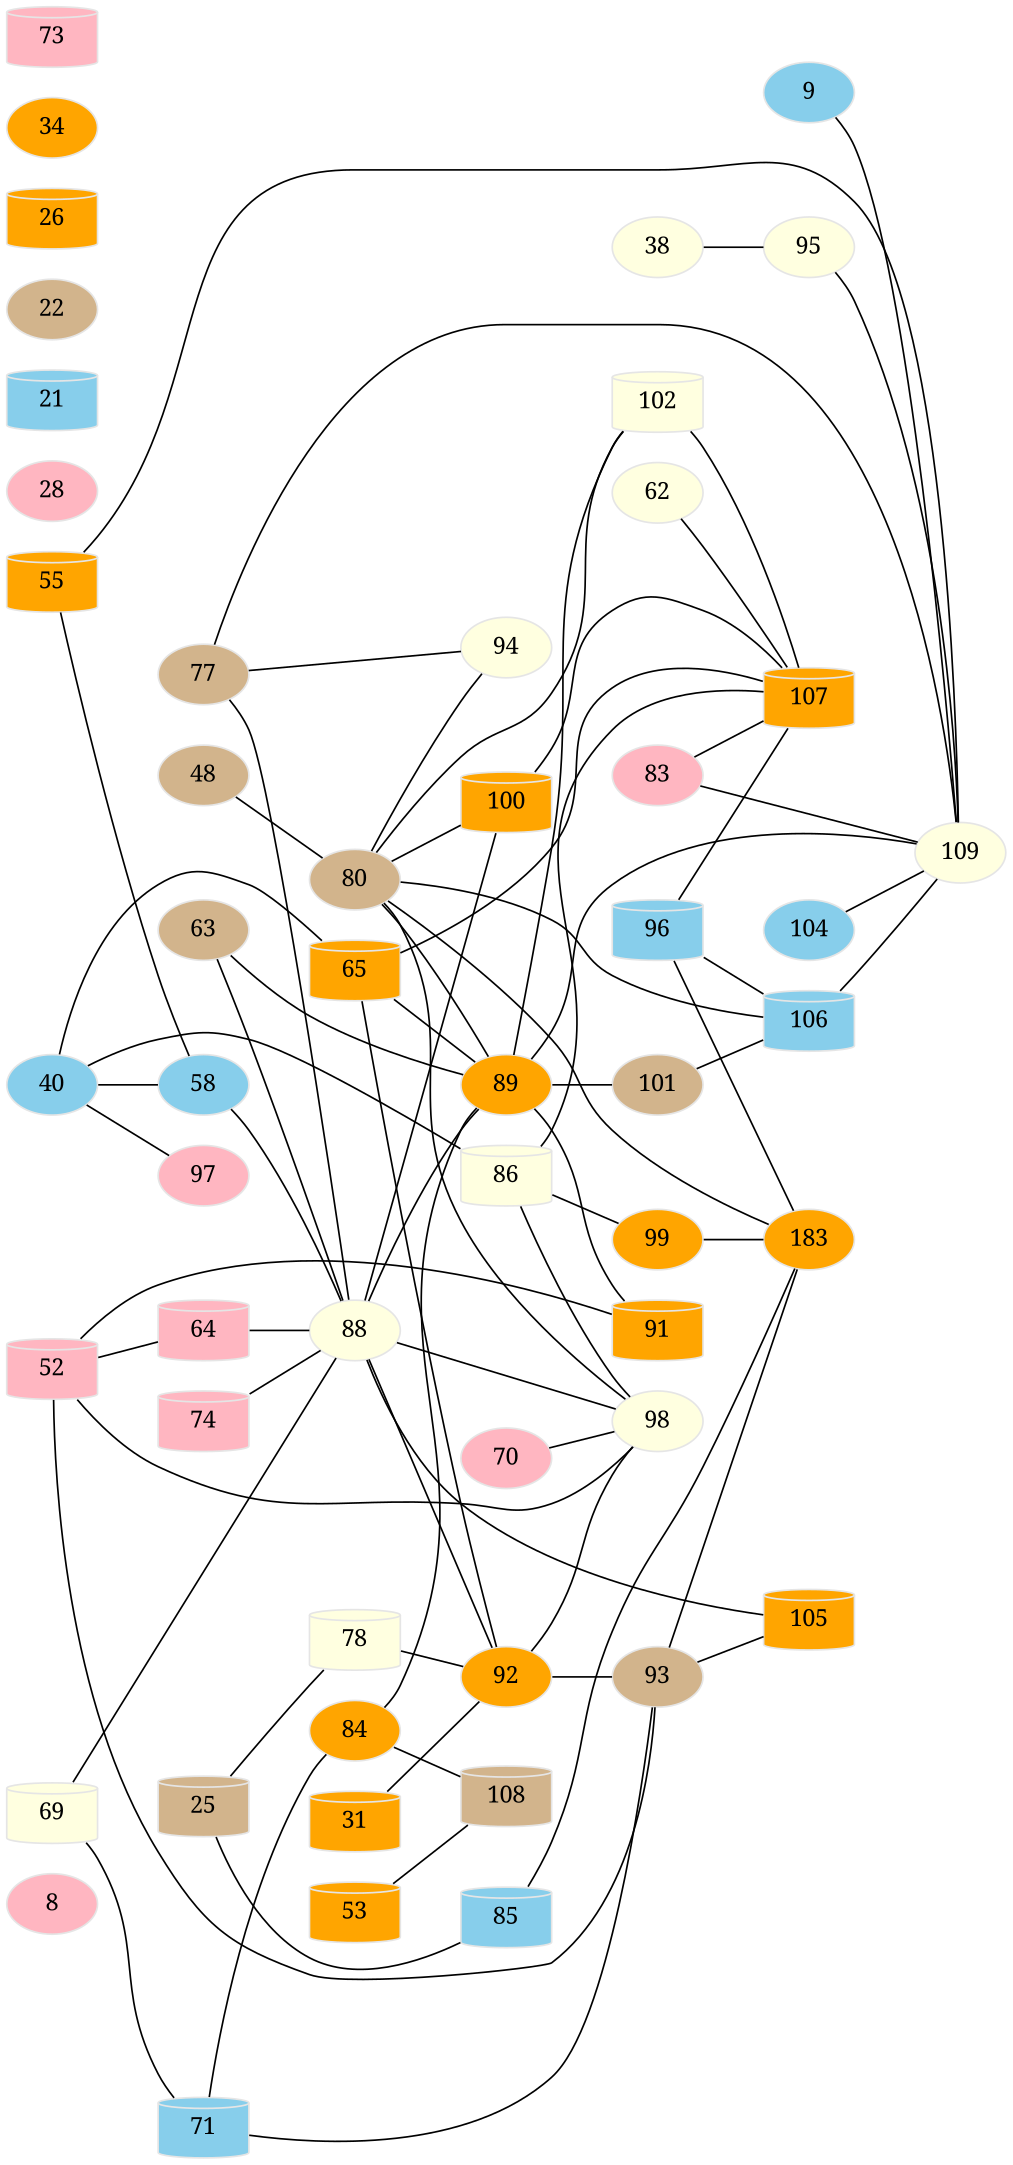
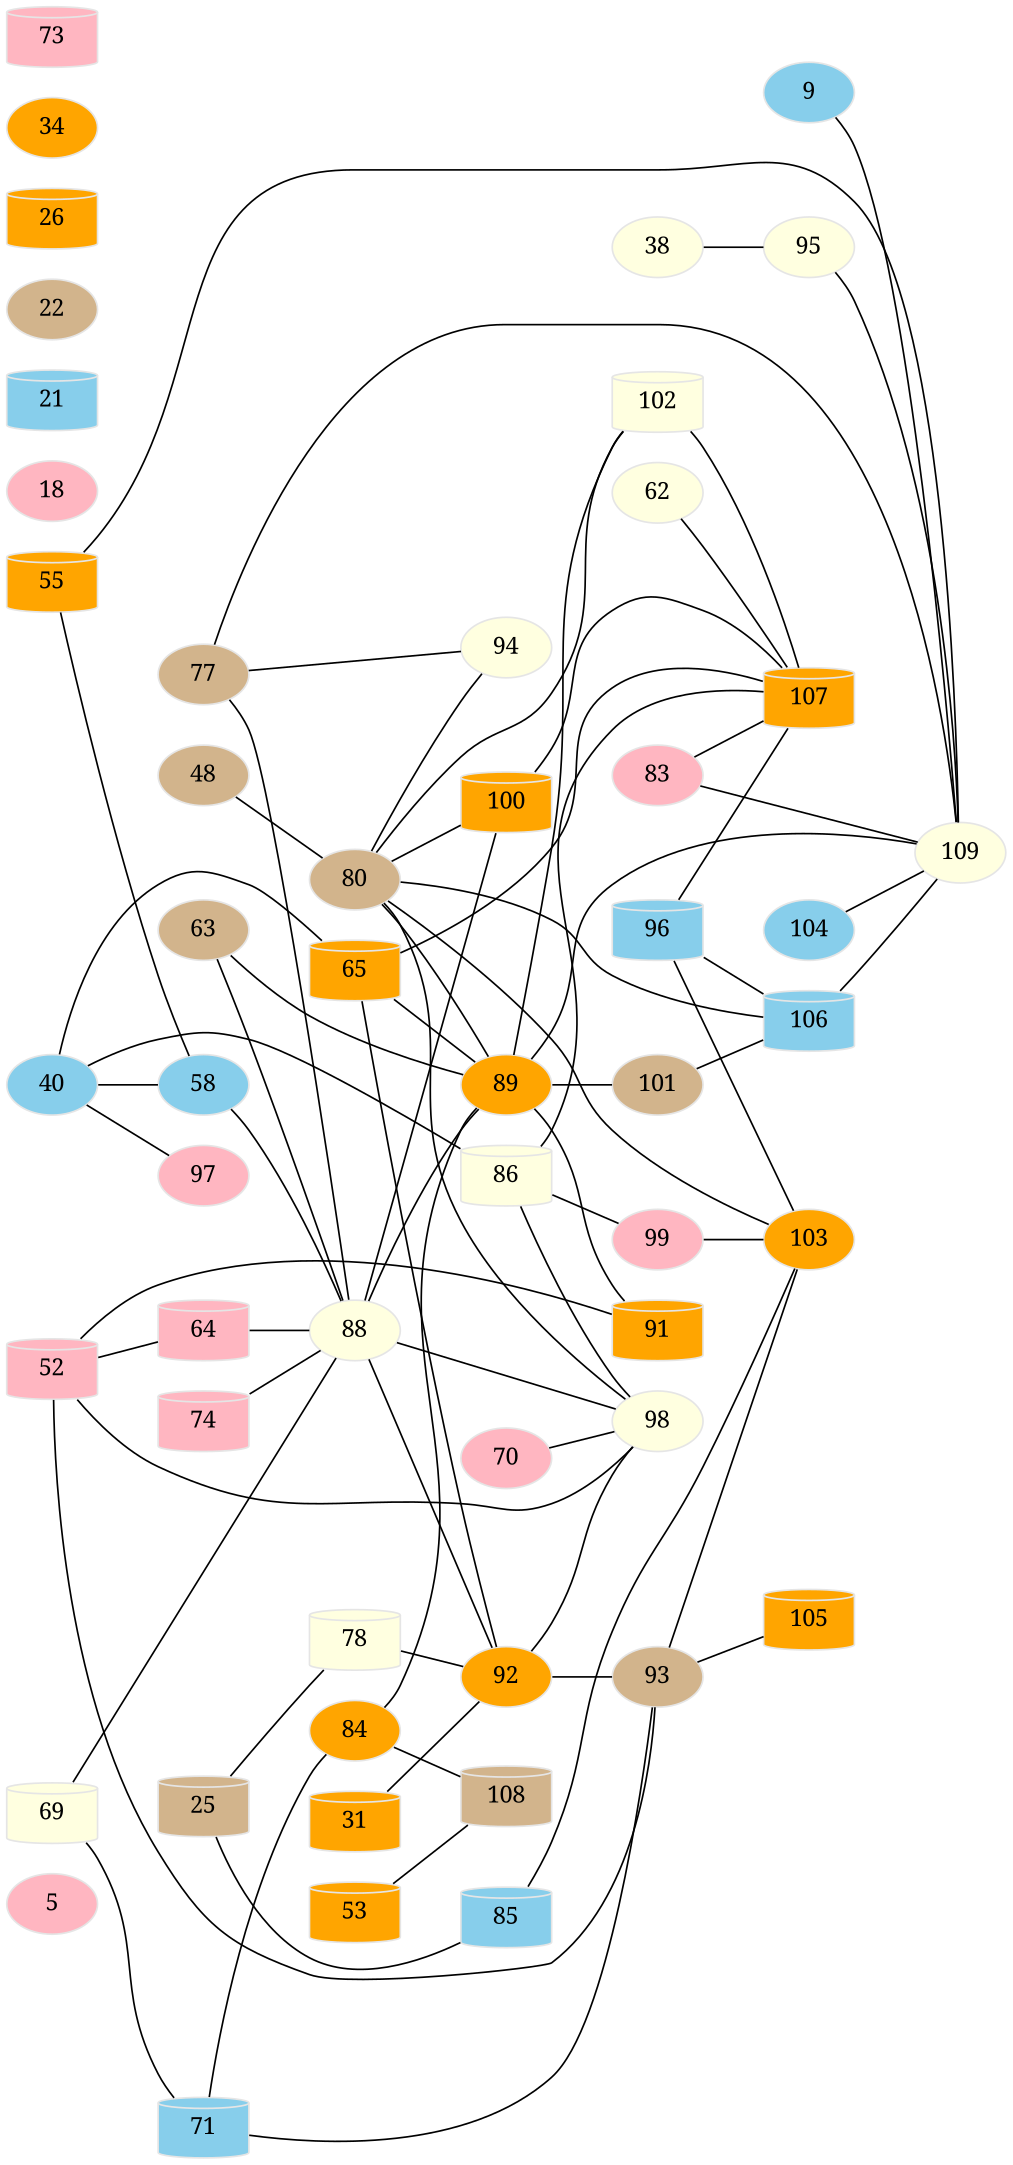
(52, 491) -> (52, 491)
(658, 1240) -> (658, 1240)
(809, 1240) -> (809, 1240)
(525, 1544) -> none
(52, 1904) -> (52, 1904)
